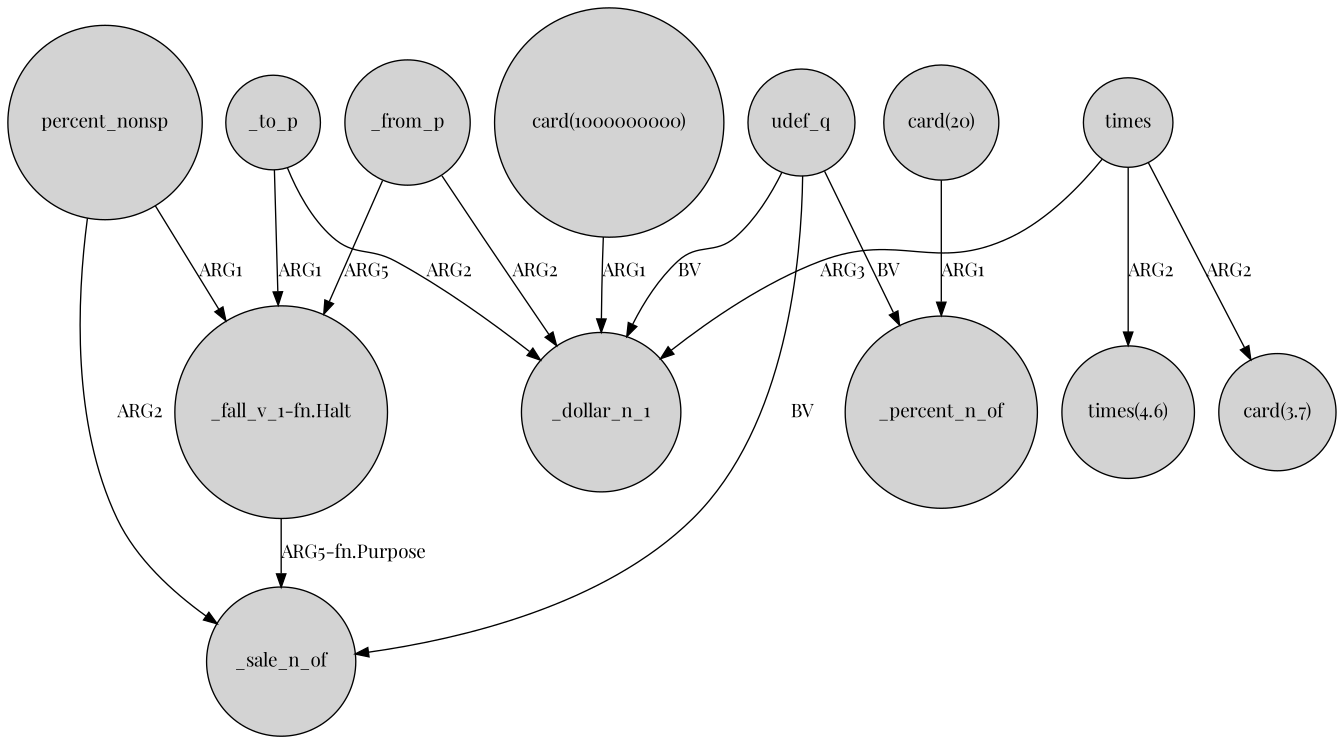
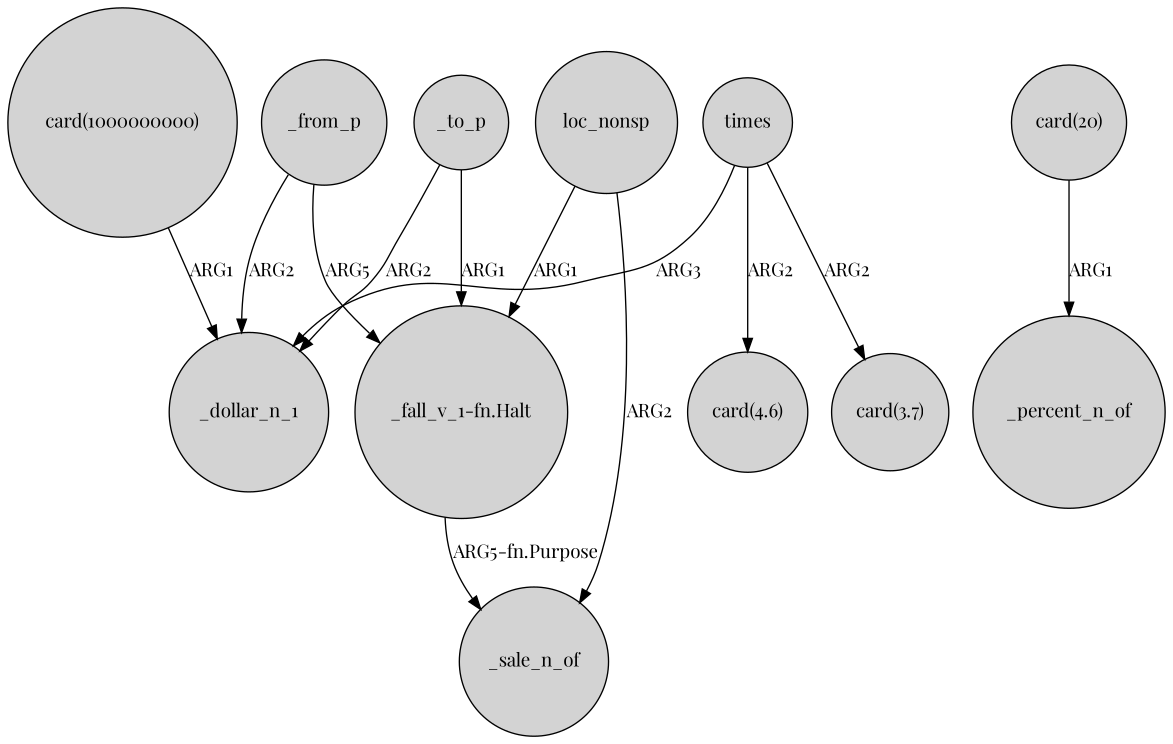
(105, 123) -> (607, 123)
(801, 123) -> none
(1128, 412) -> (748, 412)
